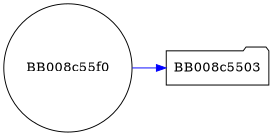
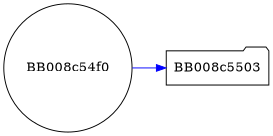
(68, 68) -> (68, 68)
